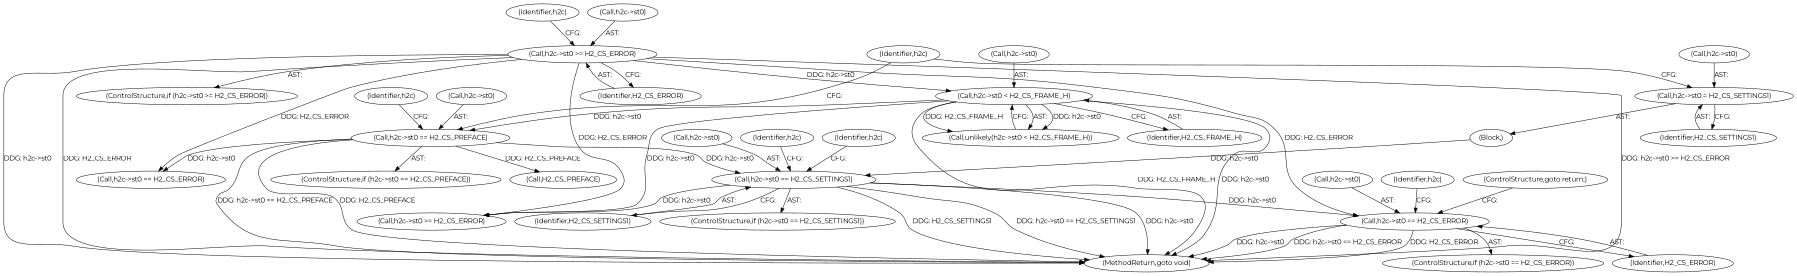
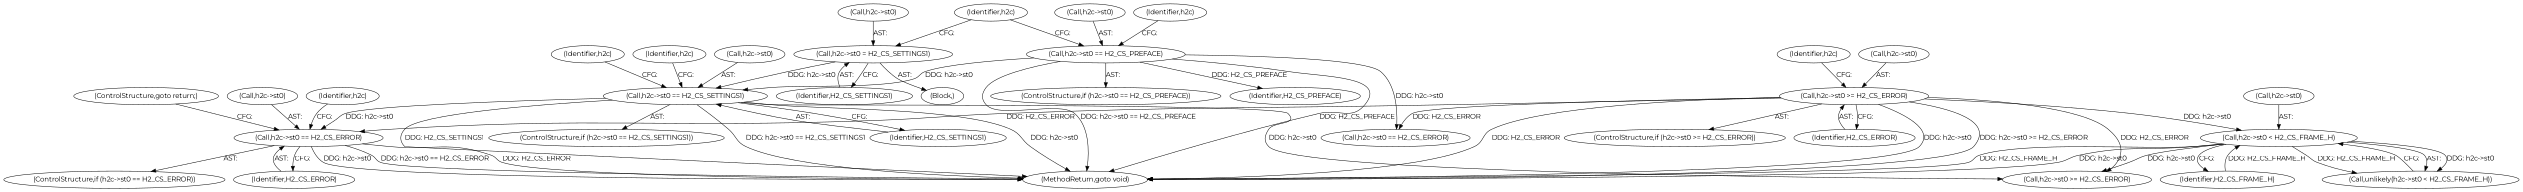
(744, 107) -> none
(1176, 117) -> (2267, 159)
(1170, 158) -> (778, 74)
(563, 180) -> (1295, 96)
